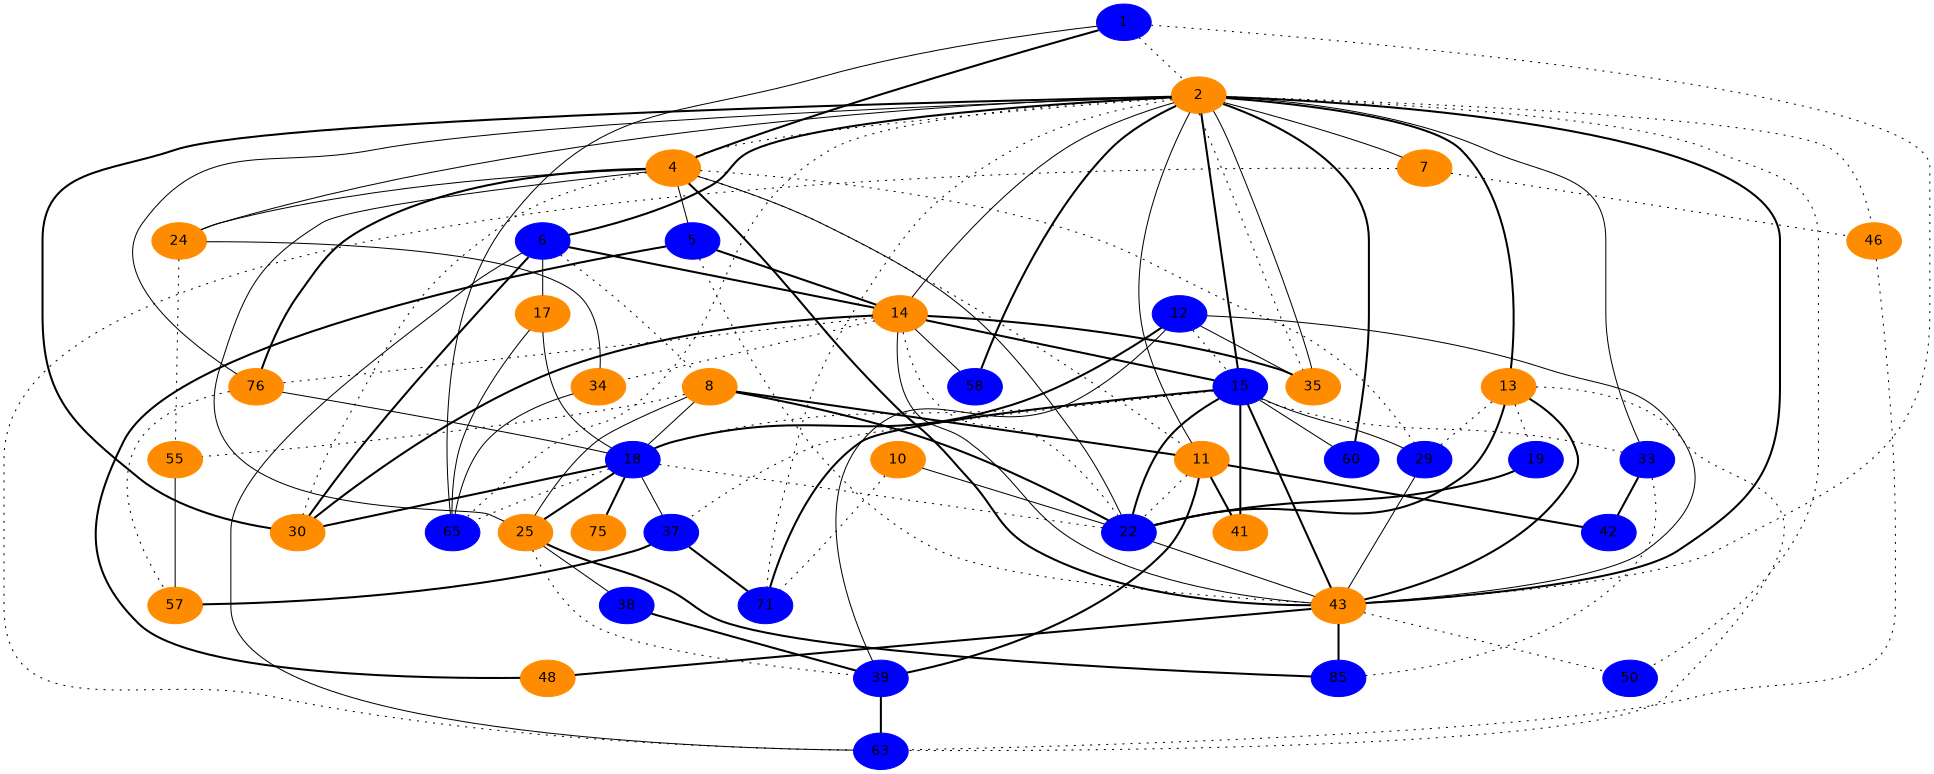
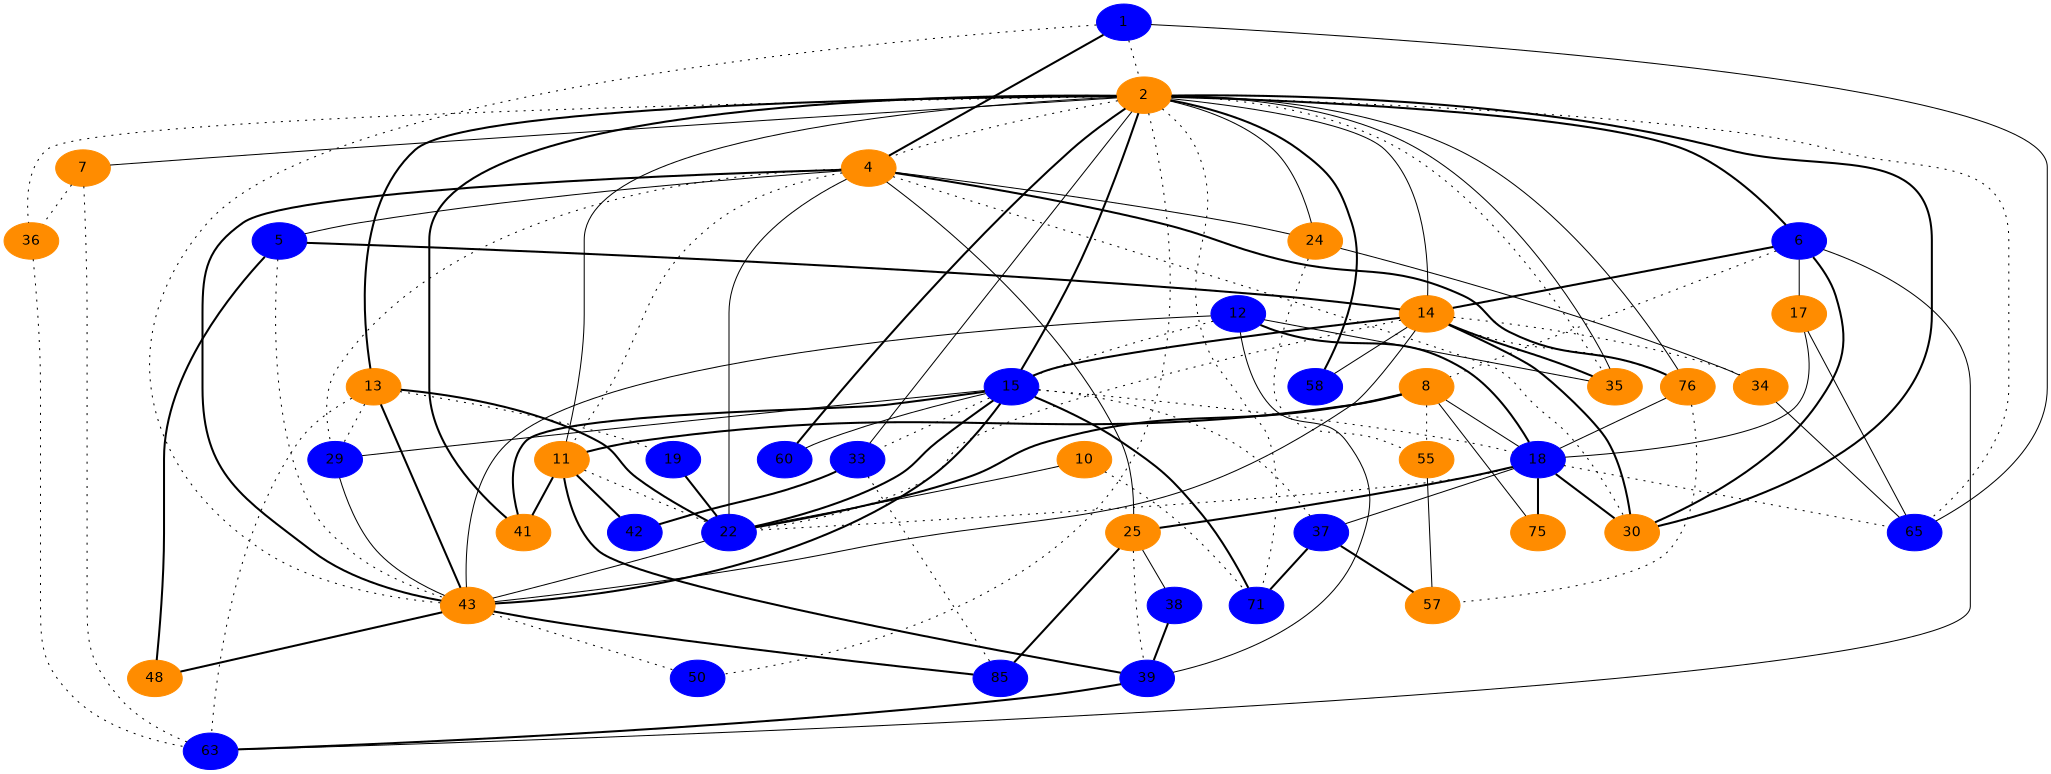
(1874, 241) -> (31, 241)
(1780, 278) -> (577, 141)
(606, 435) -> (1482, 460)
